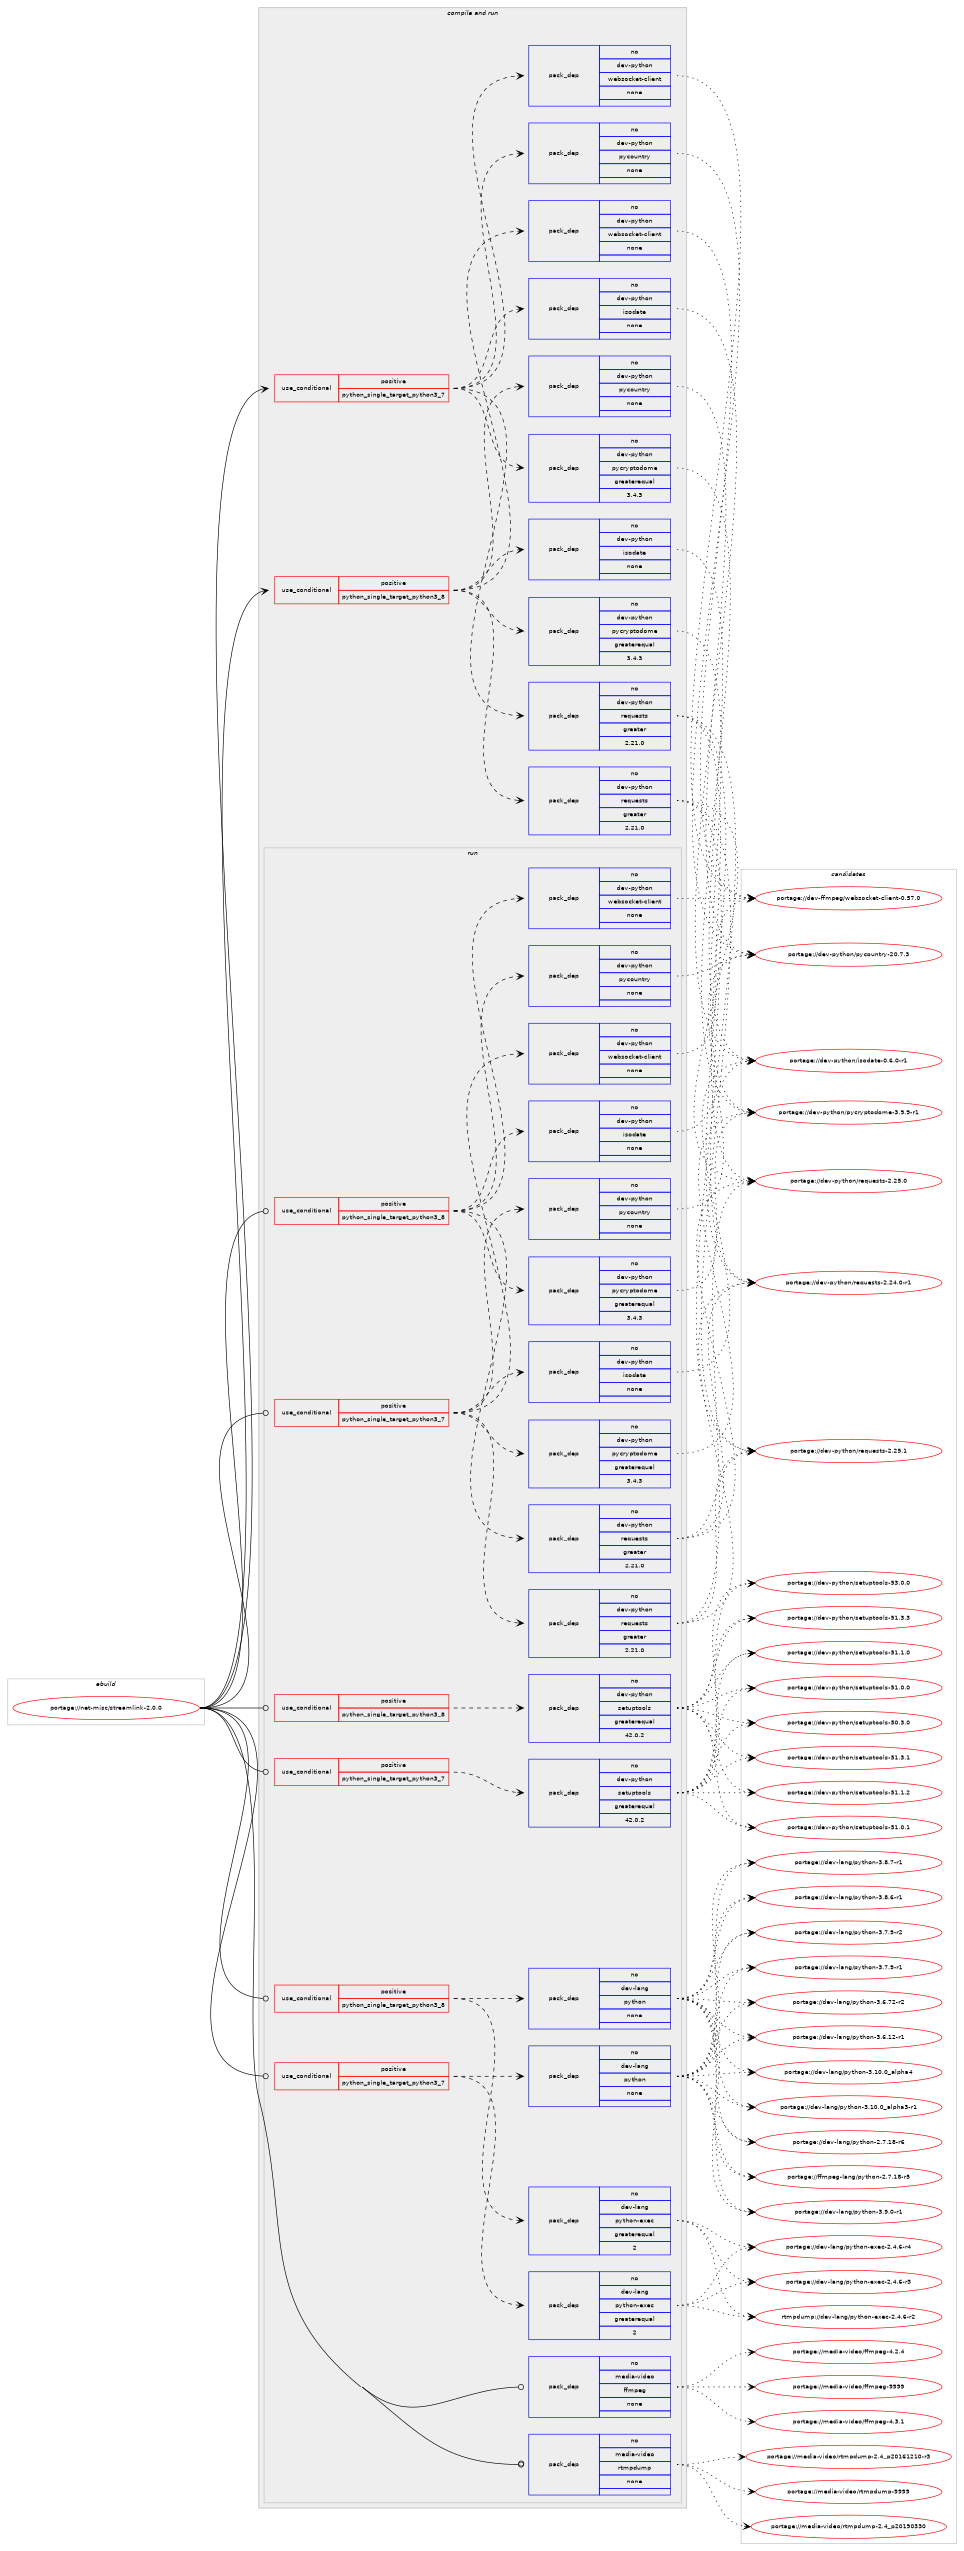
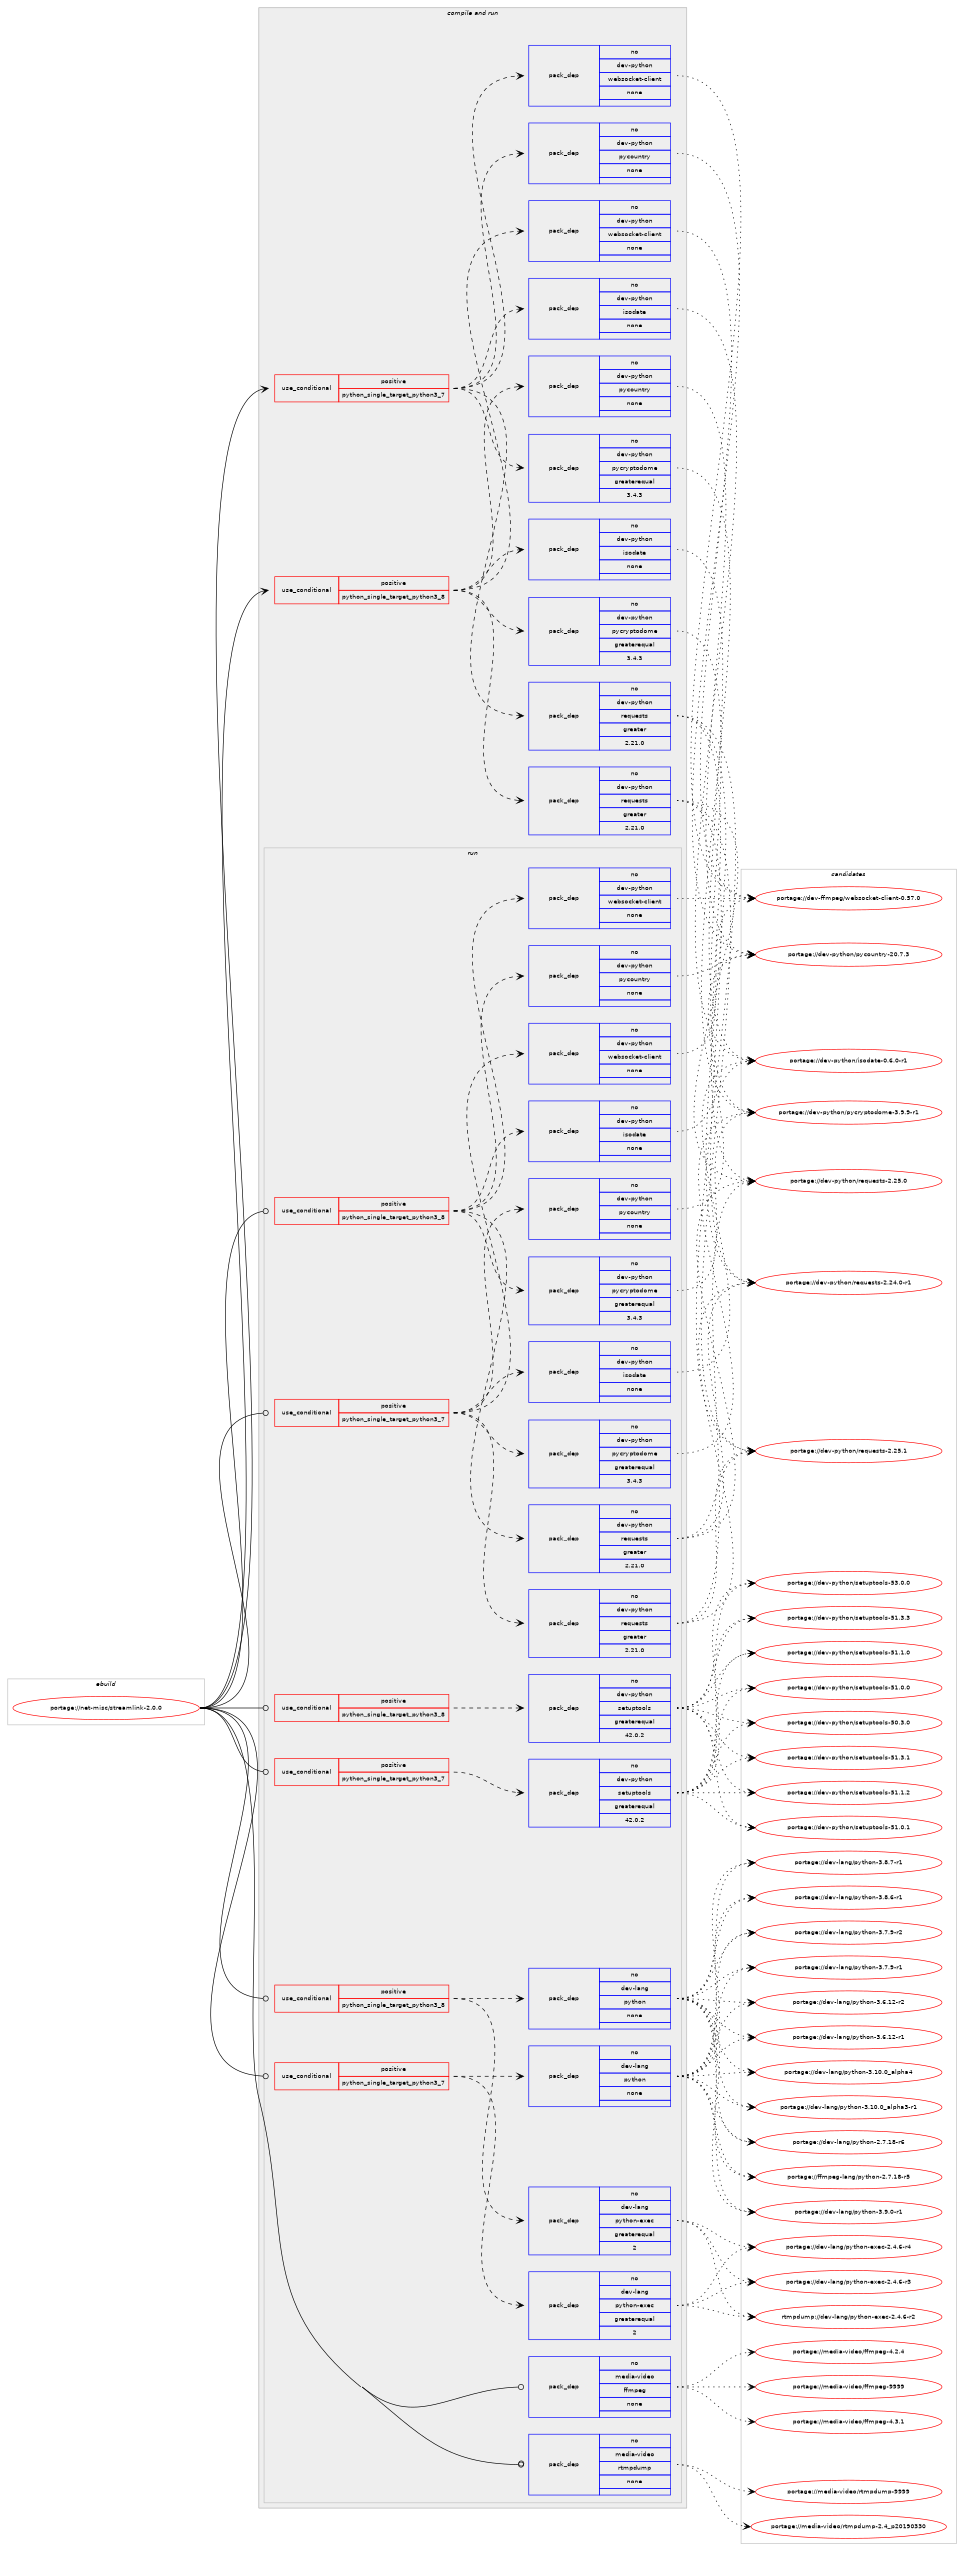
(849, 2003) -> (849, 2003)
(849, 2457) -> none
